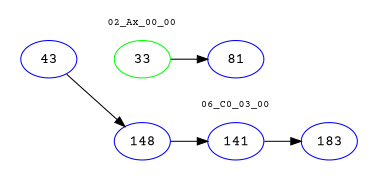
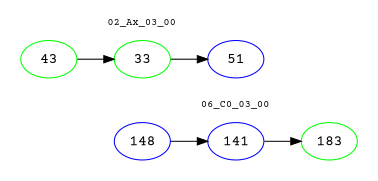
(142, 22) -> (142, 22)
(49, 59) -> (49, 59)
(236, 59) -> (236, 59)
(92, 97) -> (91, 59)
(329, 141) -> (329, 141)
